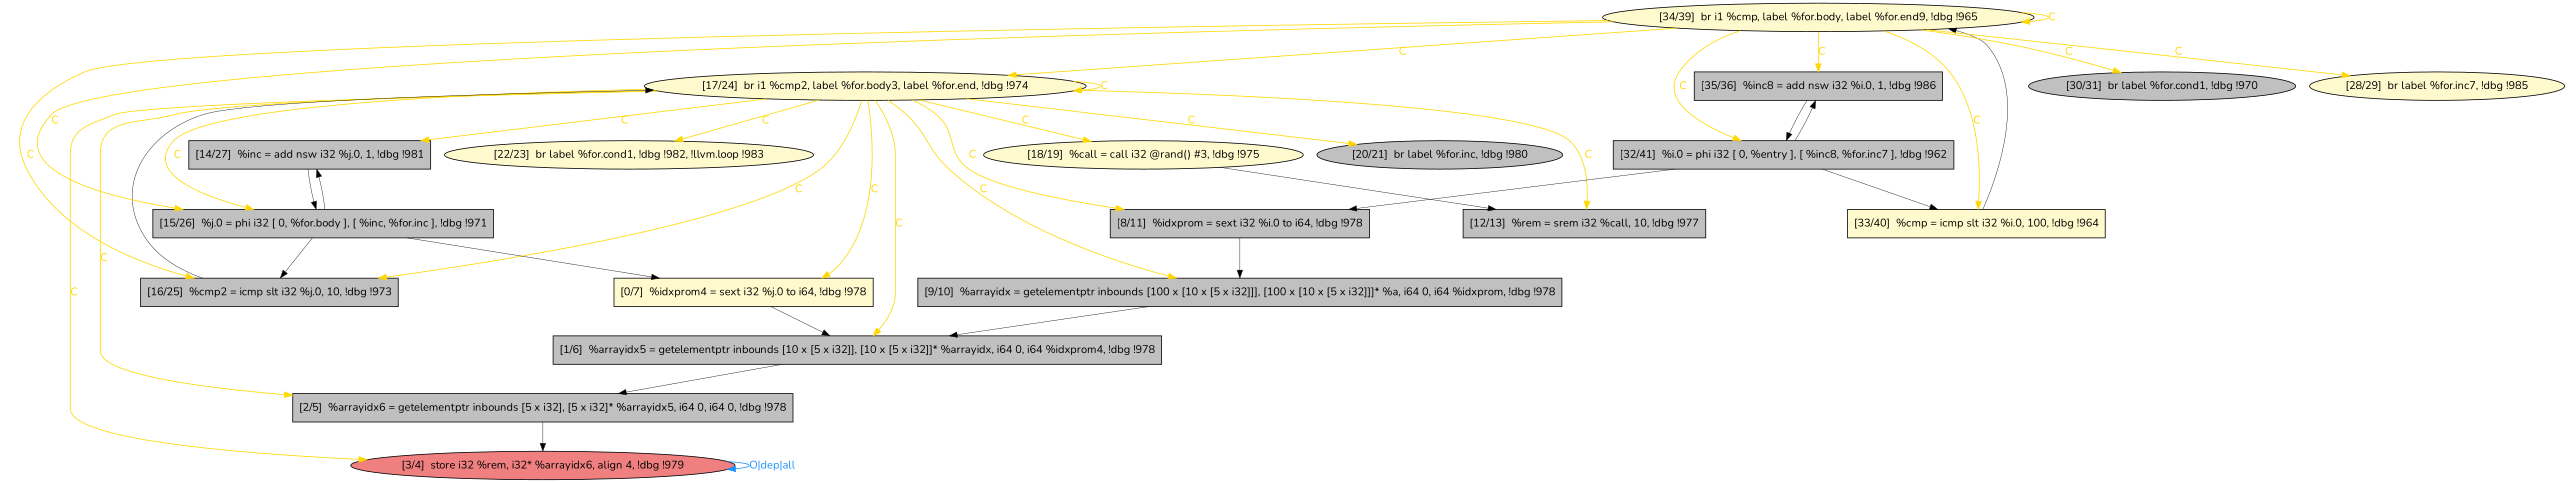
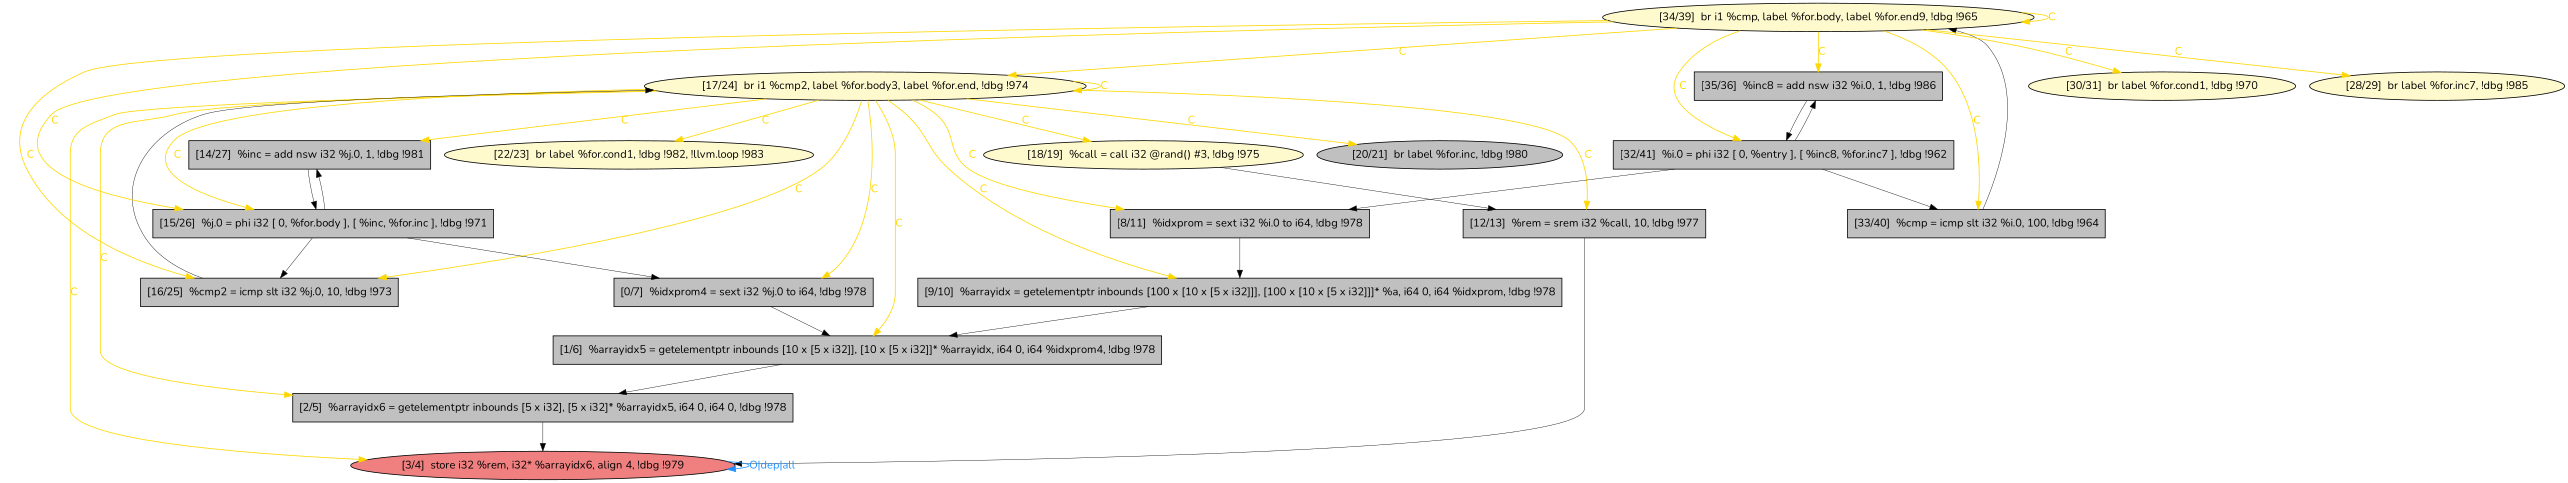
(2162, 86) -> (2162, 86)
(1976, 224) -> (1976, 224)
(744, 292) -> (744, 292)
none -> (1251, 452)
